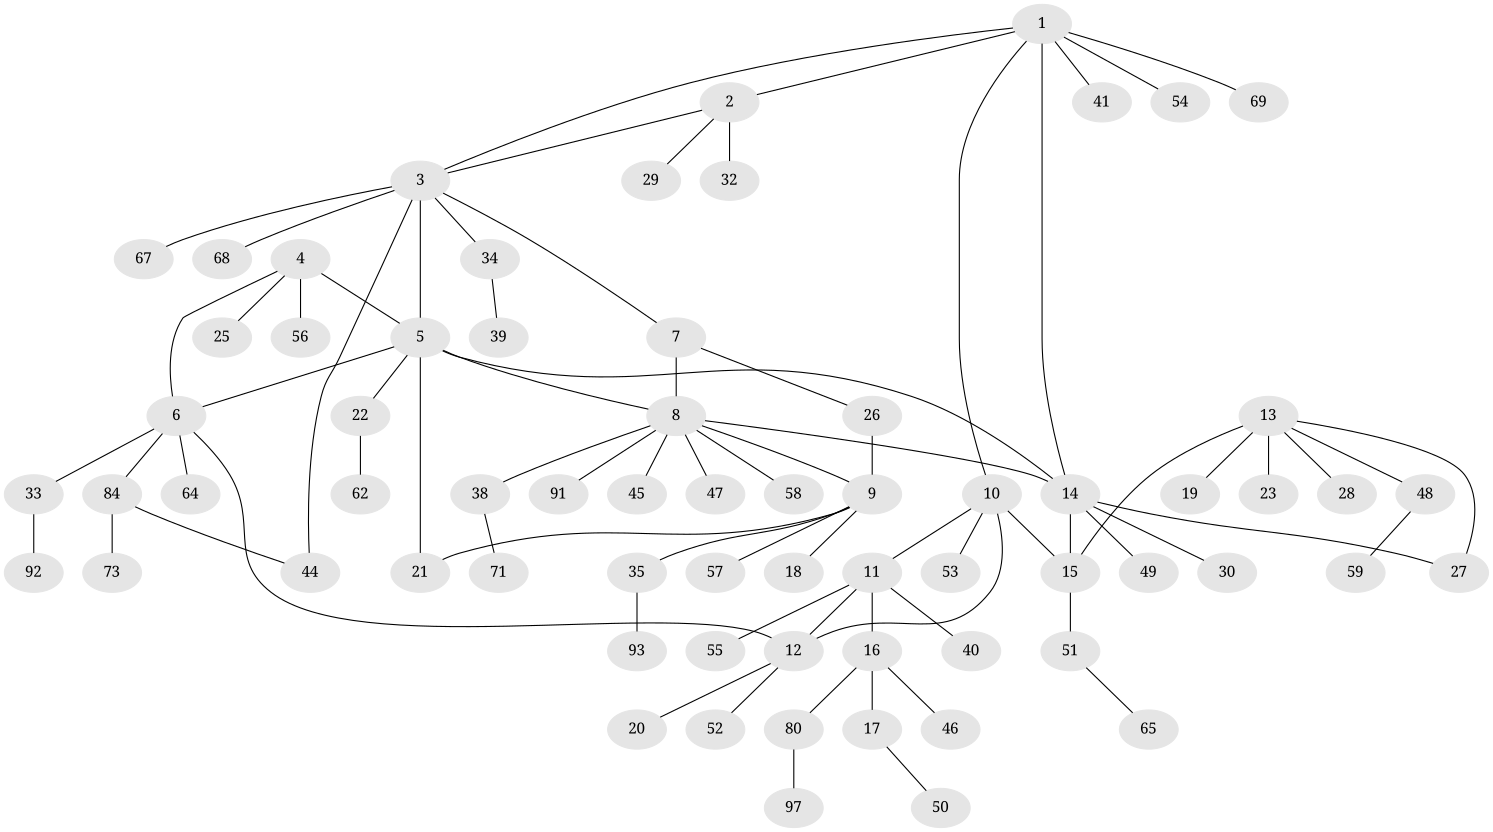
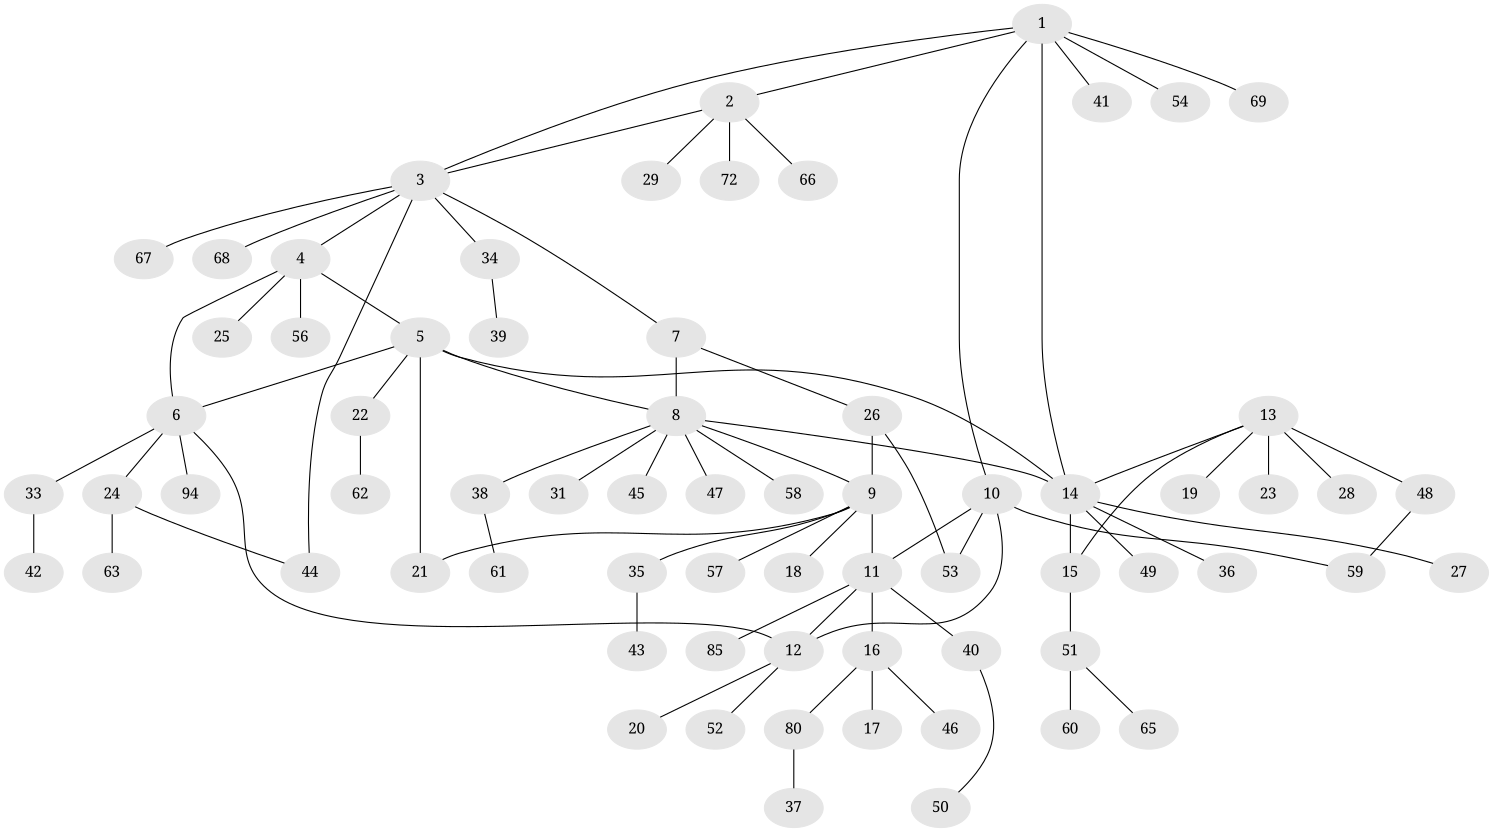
(730, 181) -> (730, 181)
none -> (808, 181)
(420, 259) -> (360, 220)
(1423, 451) -> (1169, 454)
none -> (920, 491)
(112, 494) -> (112, 494)
(191, 494) -> (191, 494)
(559, 494) -> (559, 494)
(1031, 533) -> (1186, 542)
none -> (872, 534)
(34, 573) -> (34, 573)
(112, 573) -> (112, 573)
(499, 573) -> (499, 573)
(1227, 573) -> (1227, 573)
(637, 651) -> (637, 651)
(715, 651) -> (715, 651)
none -> (1070, 730)
(907, 769) -> (993, 736)
(794, 808) -> (794, 808)
